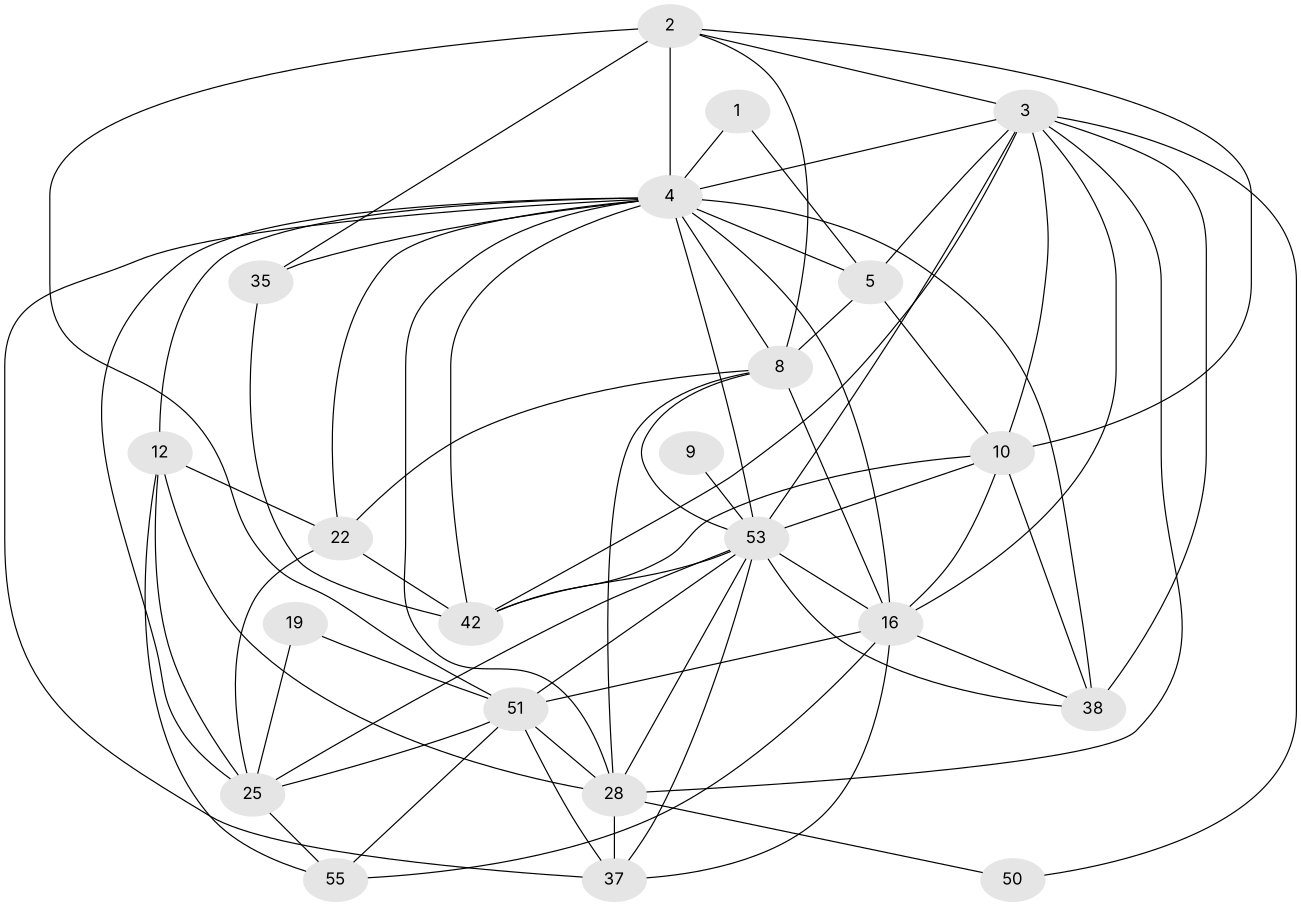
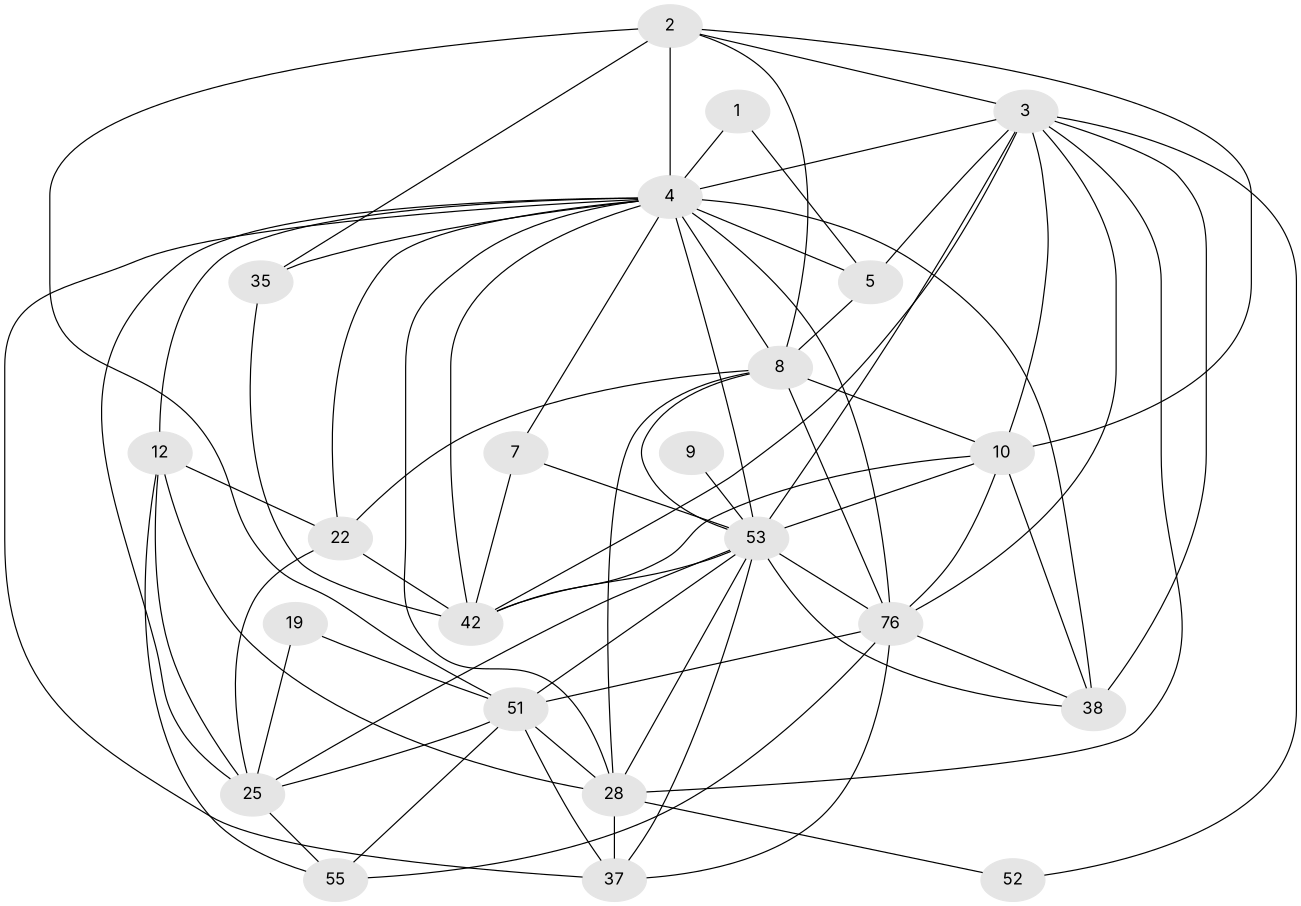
(936, 368) -> (891, 410)
none -> (516, 453)
(891, 624) -> (891, 624)
(1013, 880) -> (1013, 880)
